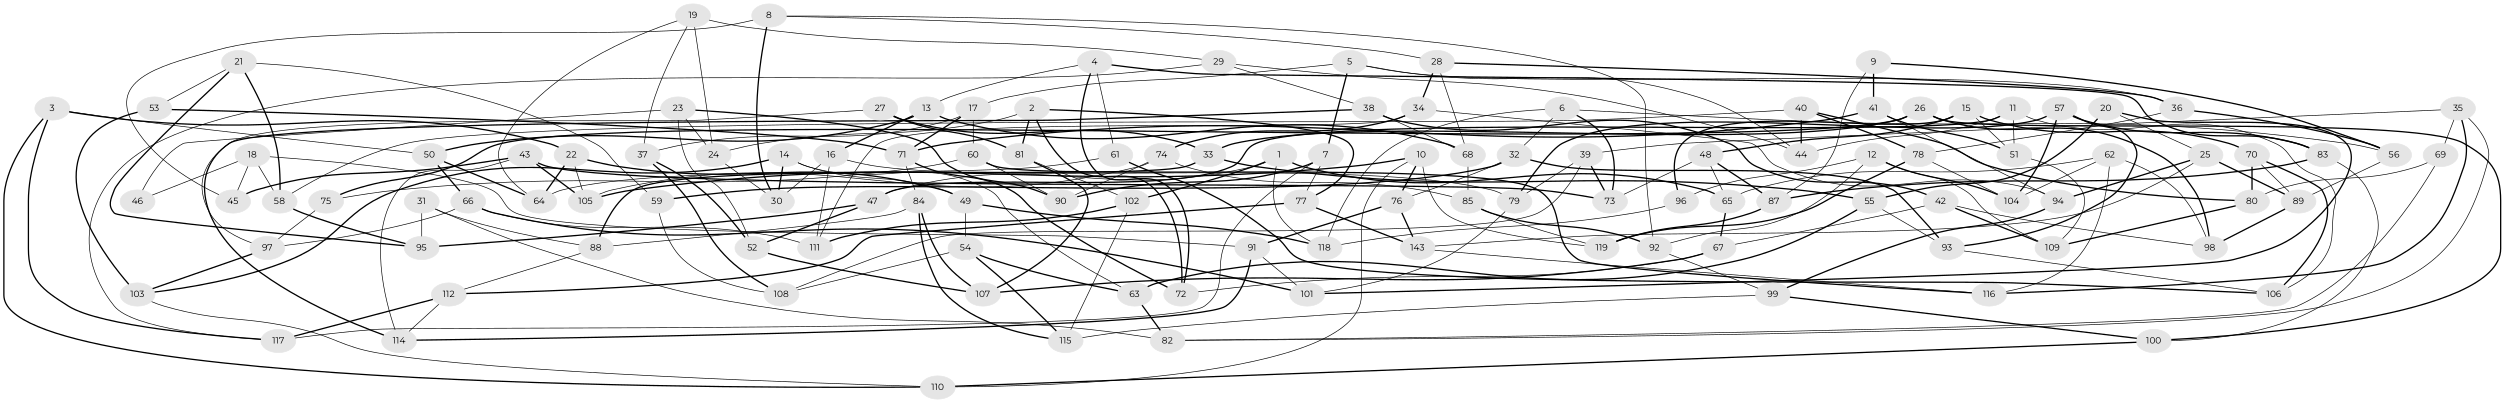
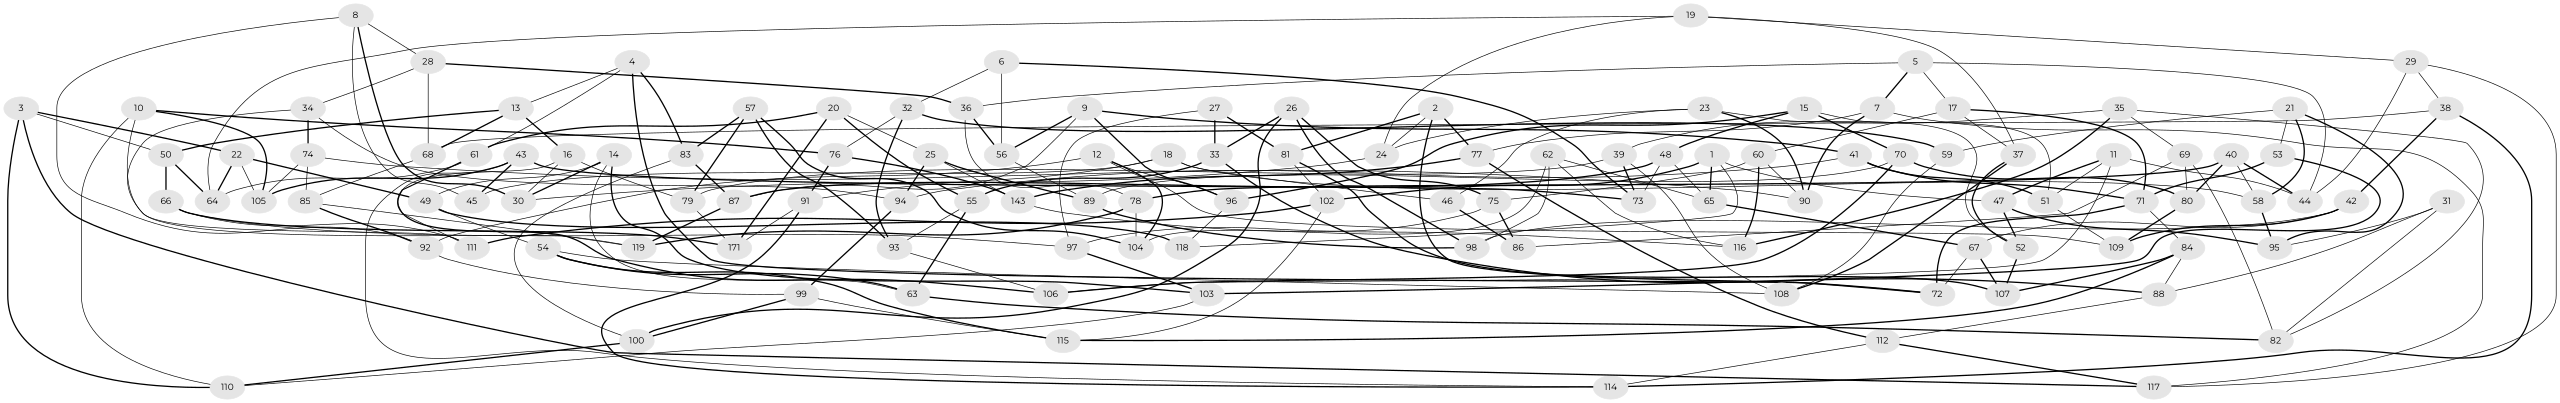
(1428, 85) -> (366, 87)
none -> (652, 126)
(1401, 142) -> none
none -> (1145, 167)
none -> (1518, 248)
(1307, 294) -> (734, 248)
